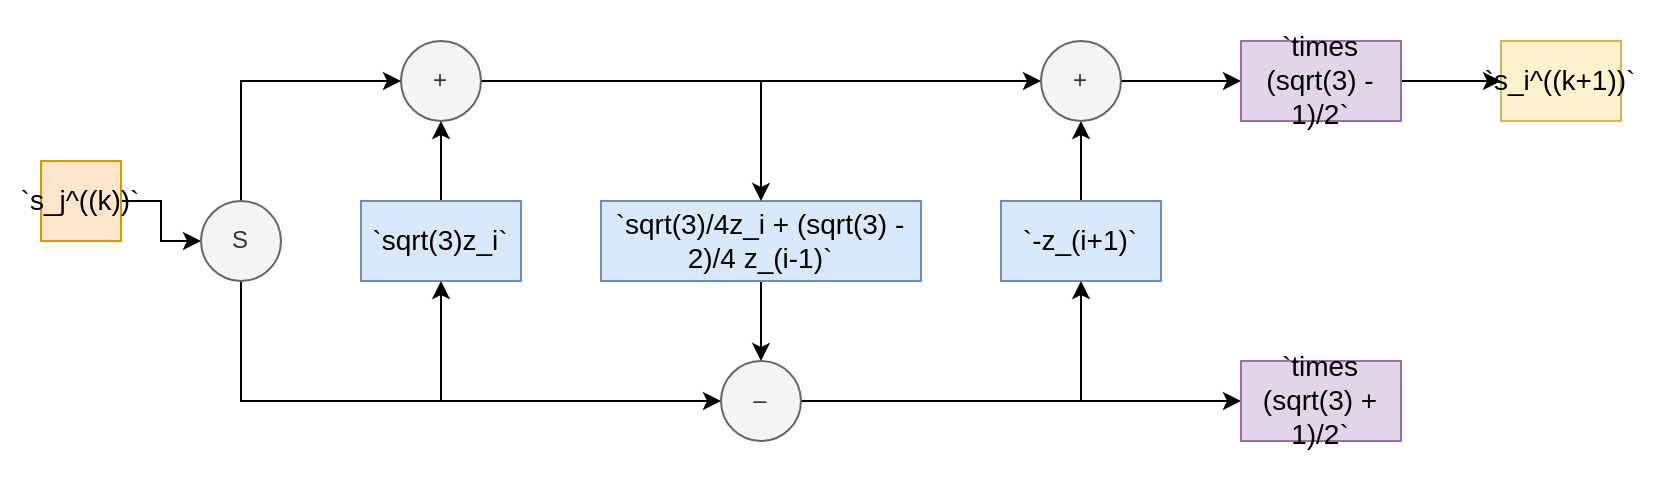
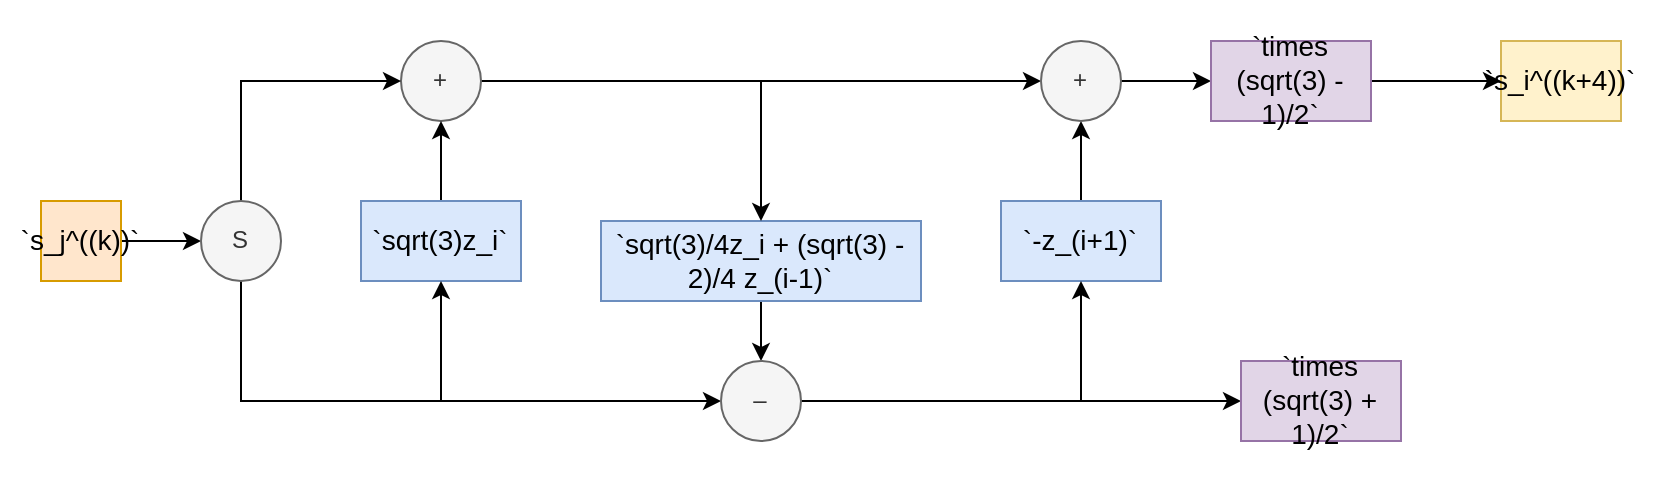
(1321, 81) -> (1291, 81)
(1561, 81) -> (1561, 81)
(81, 201) -> (81, 241)
(761, 241) -> (761, 261)
